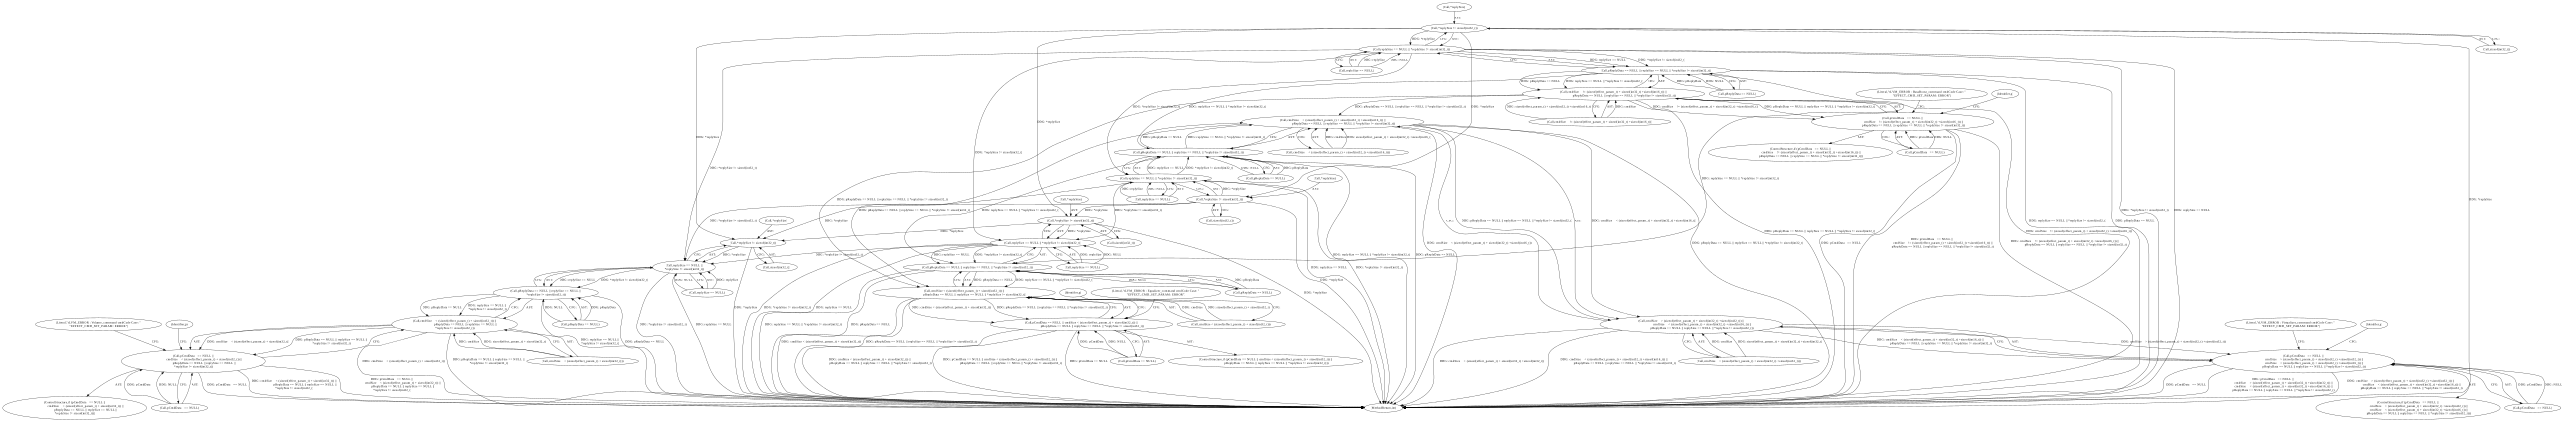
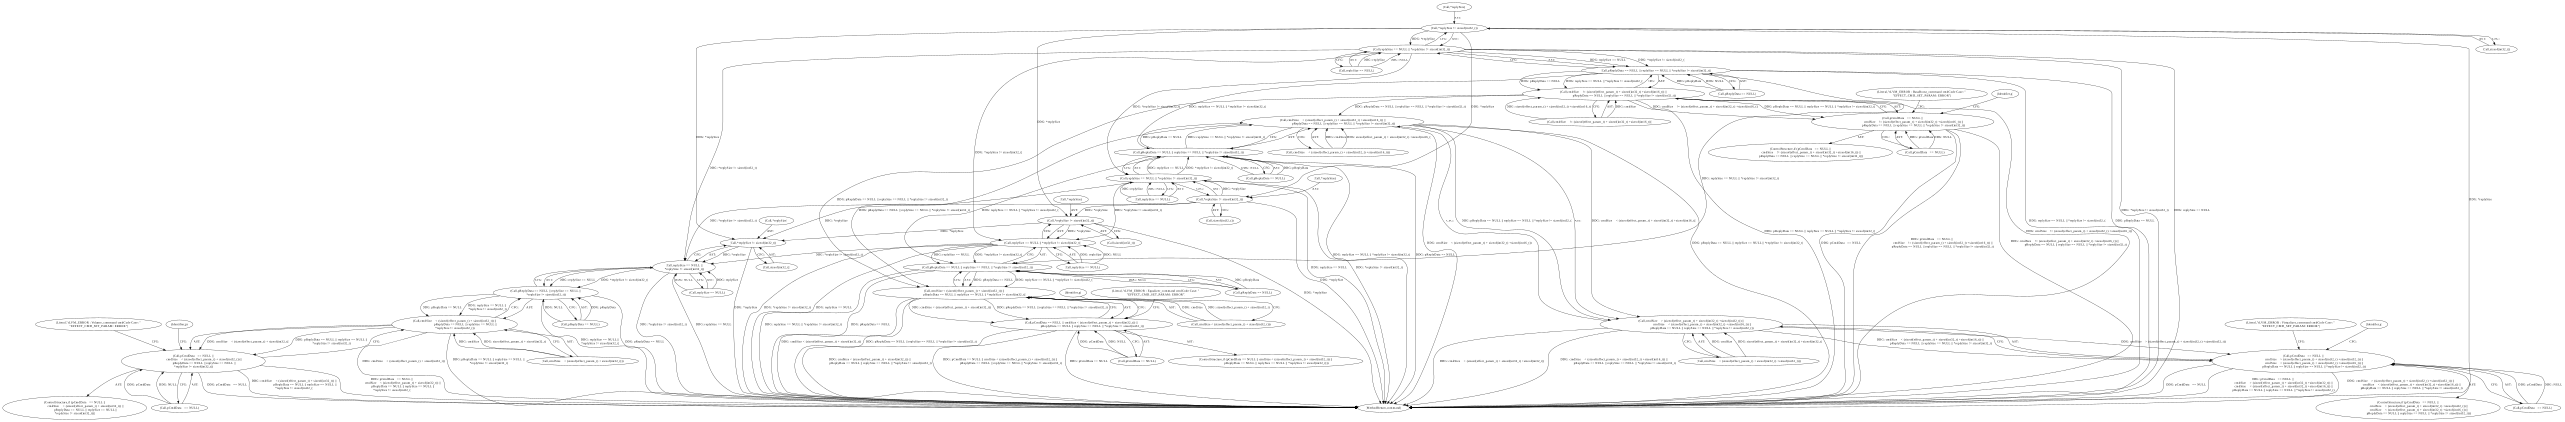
(1384, 408) -> (1384, 408)
